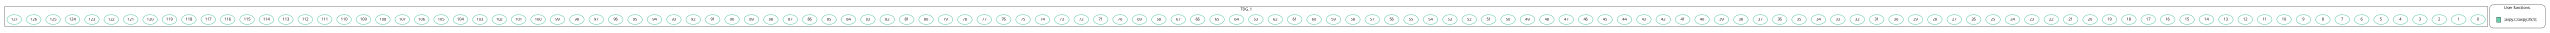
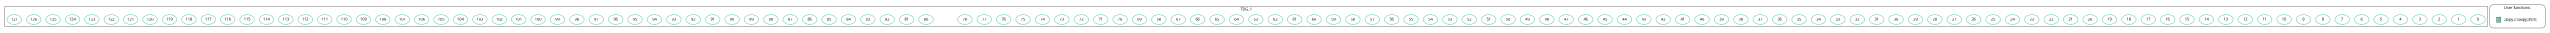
(945, 20) -> none
